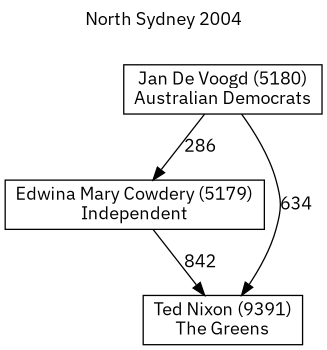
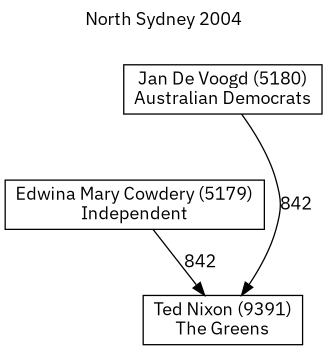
(183, 142) -> none
(296, 205) -> (296, 205)
